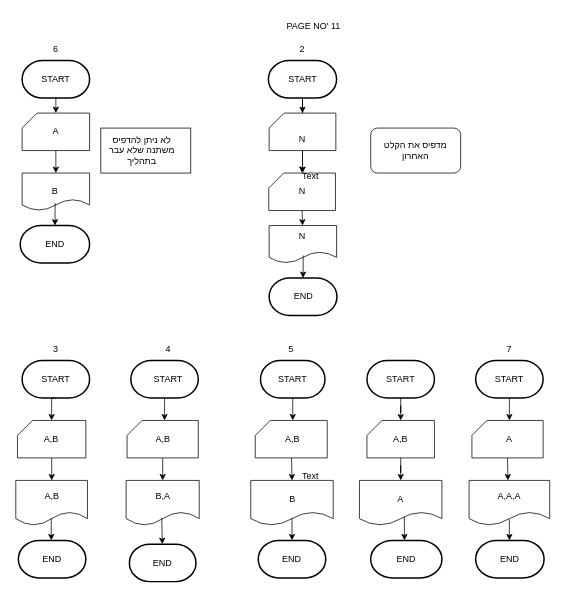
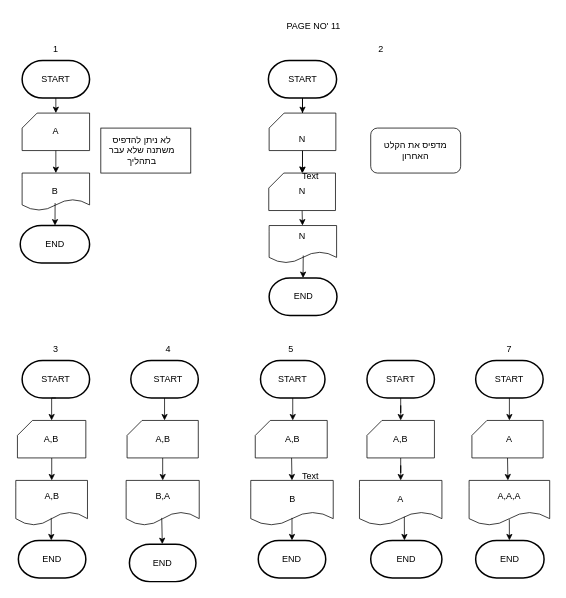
(56, 49) -> (56, 49)
(303, 49) -> (381, 49)
